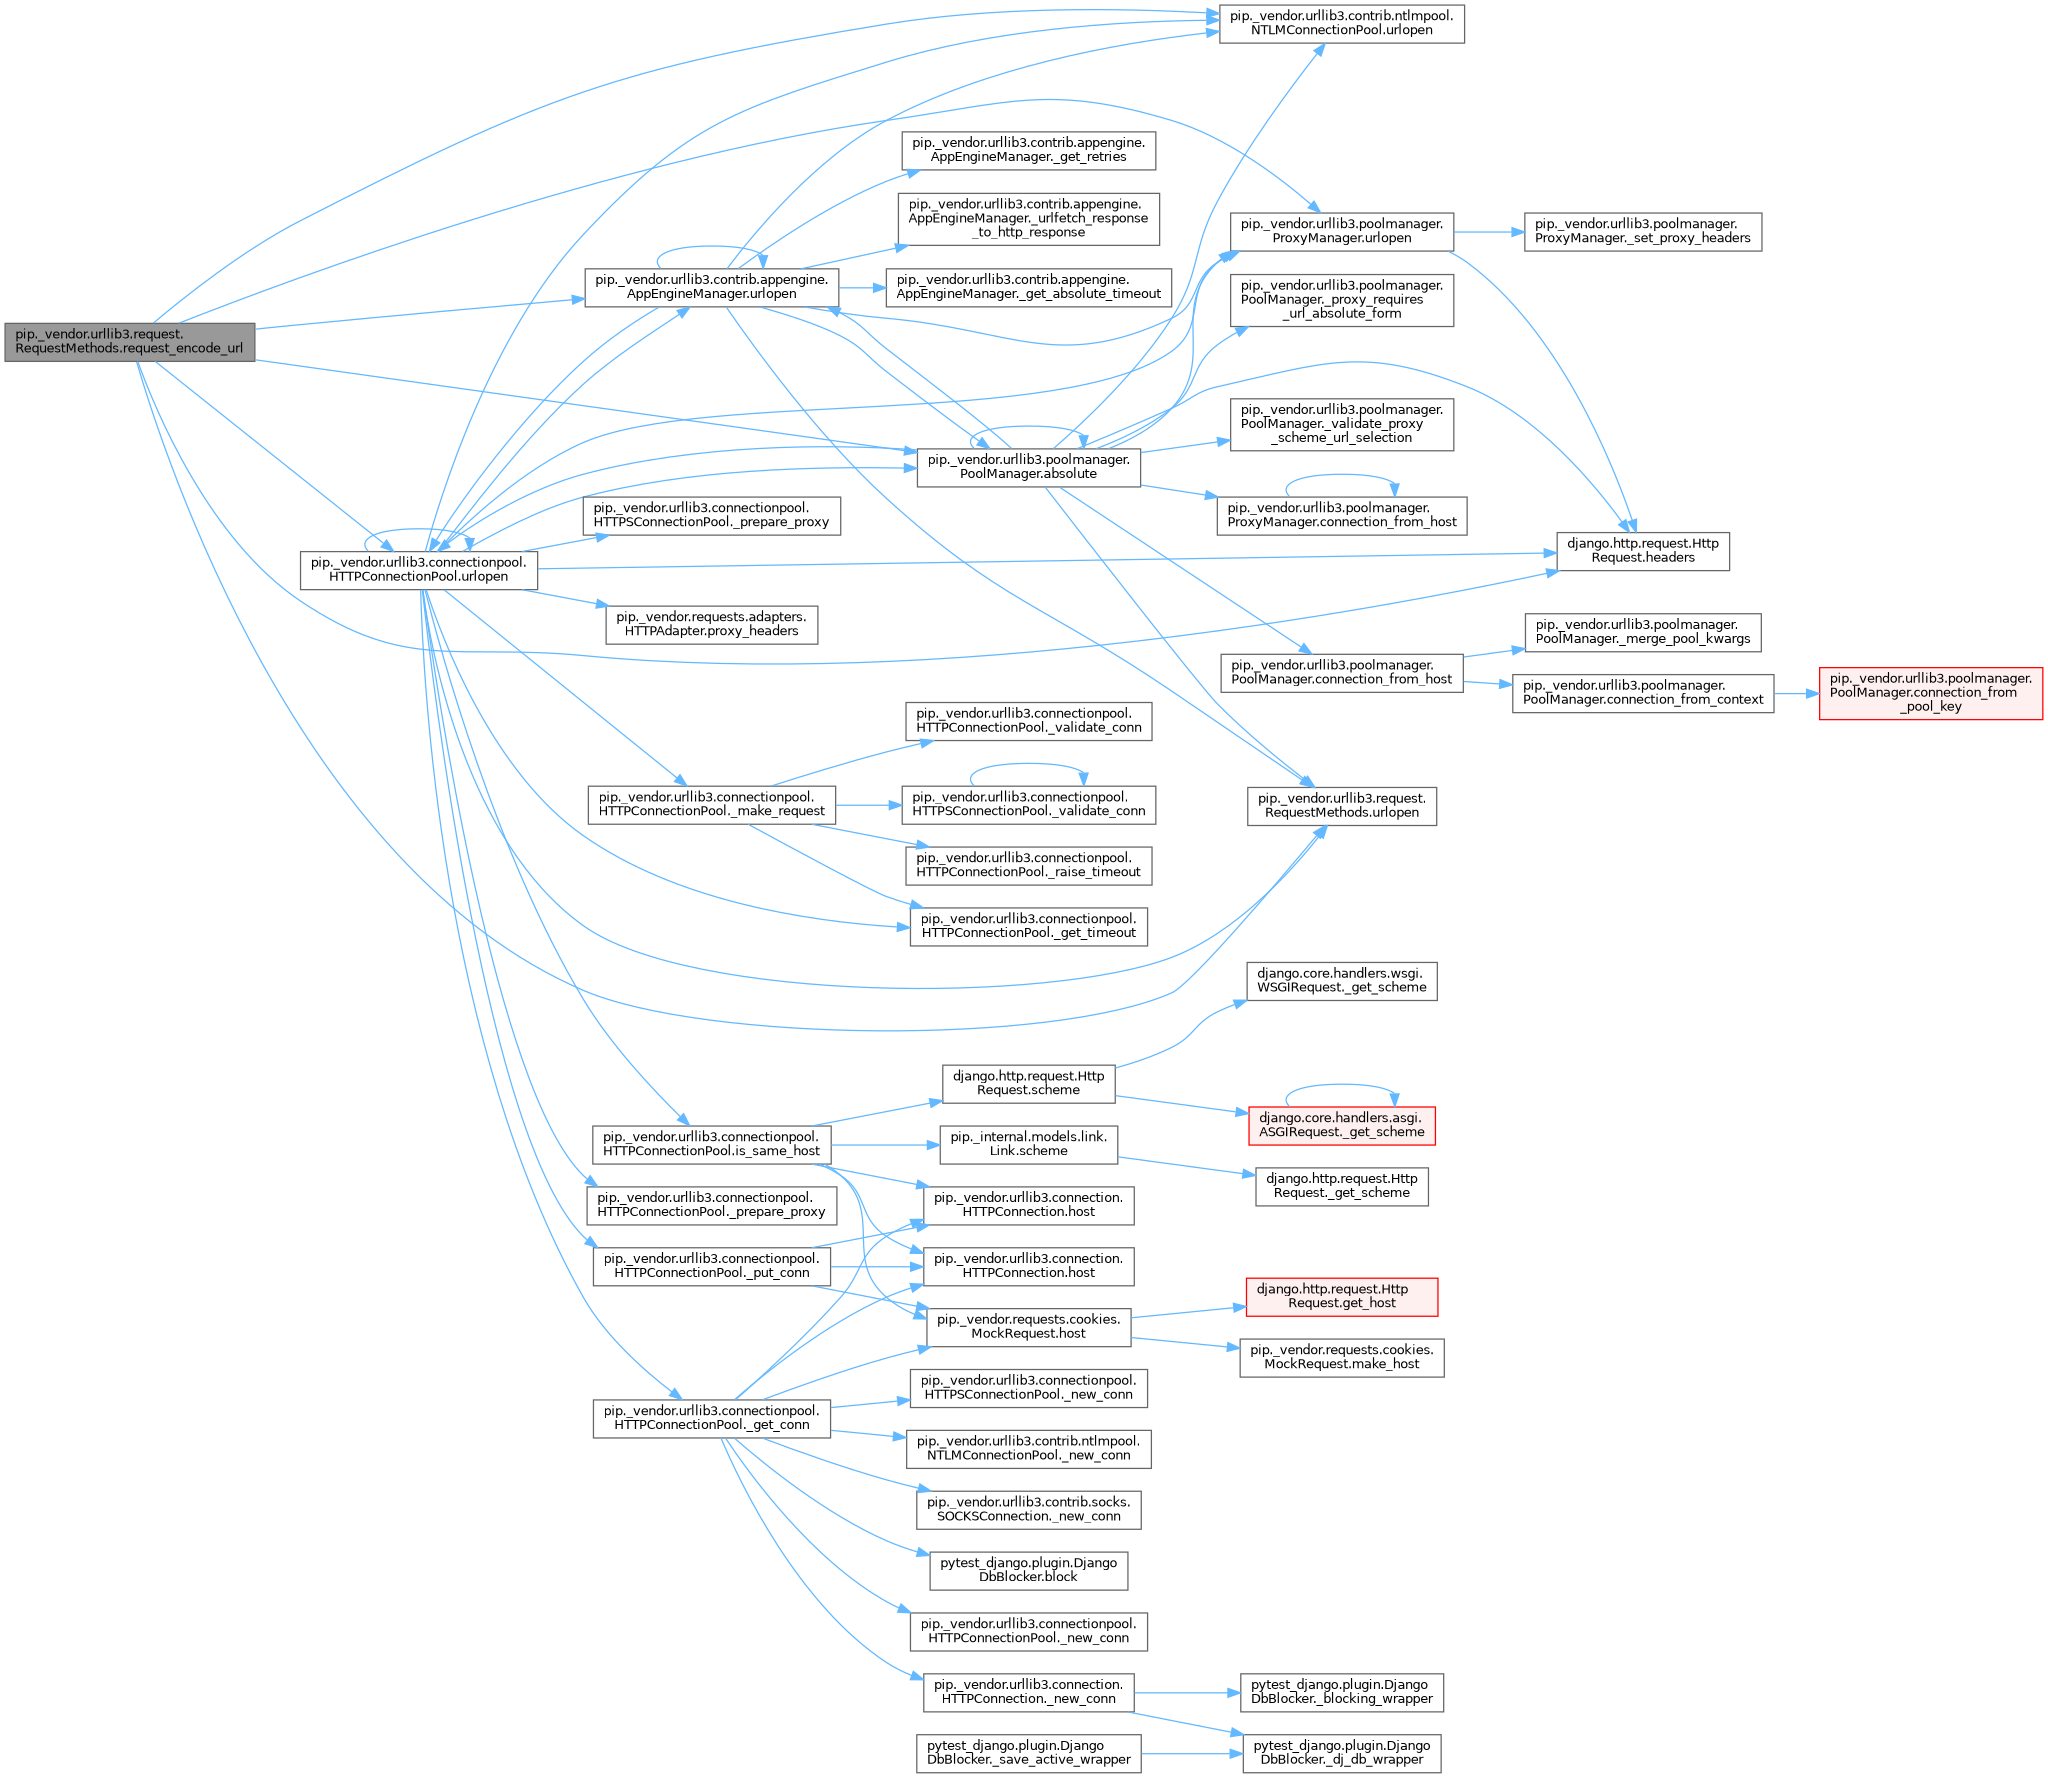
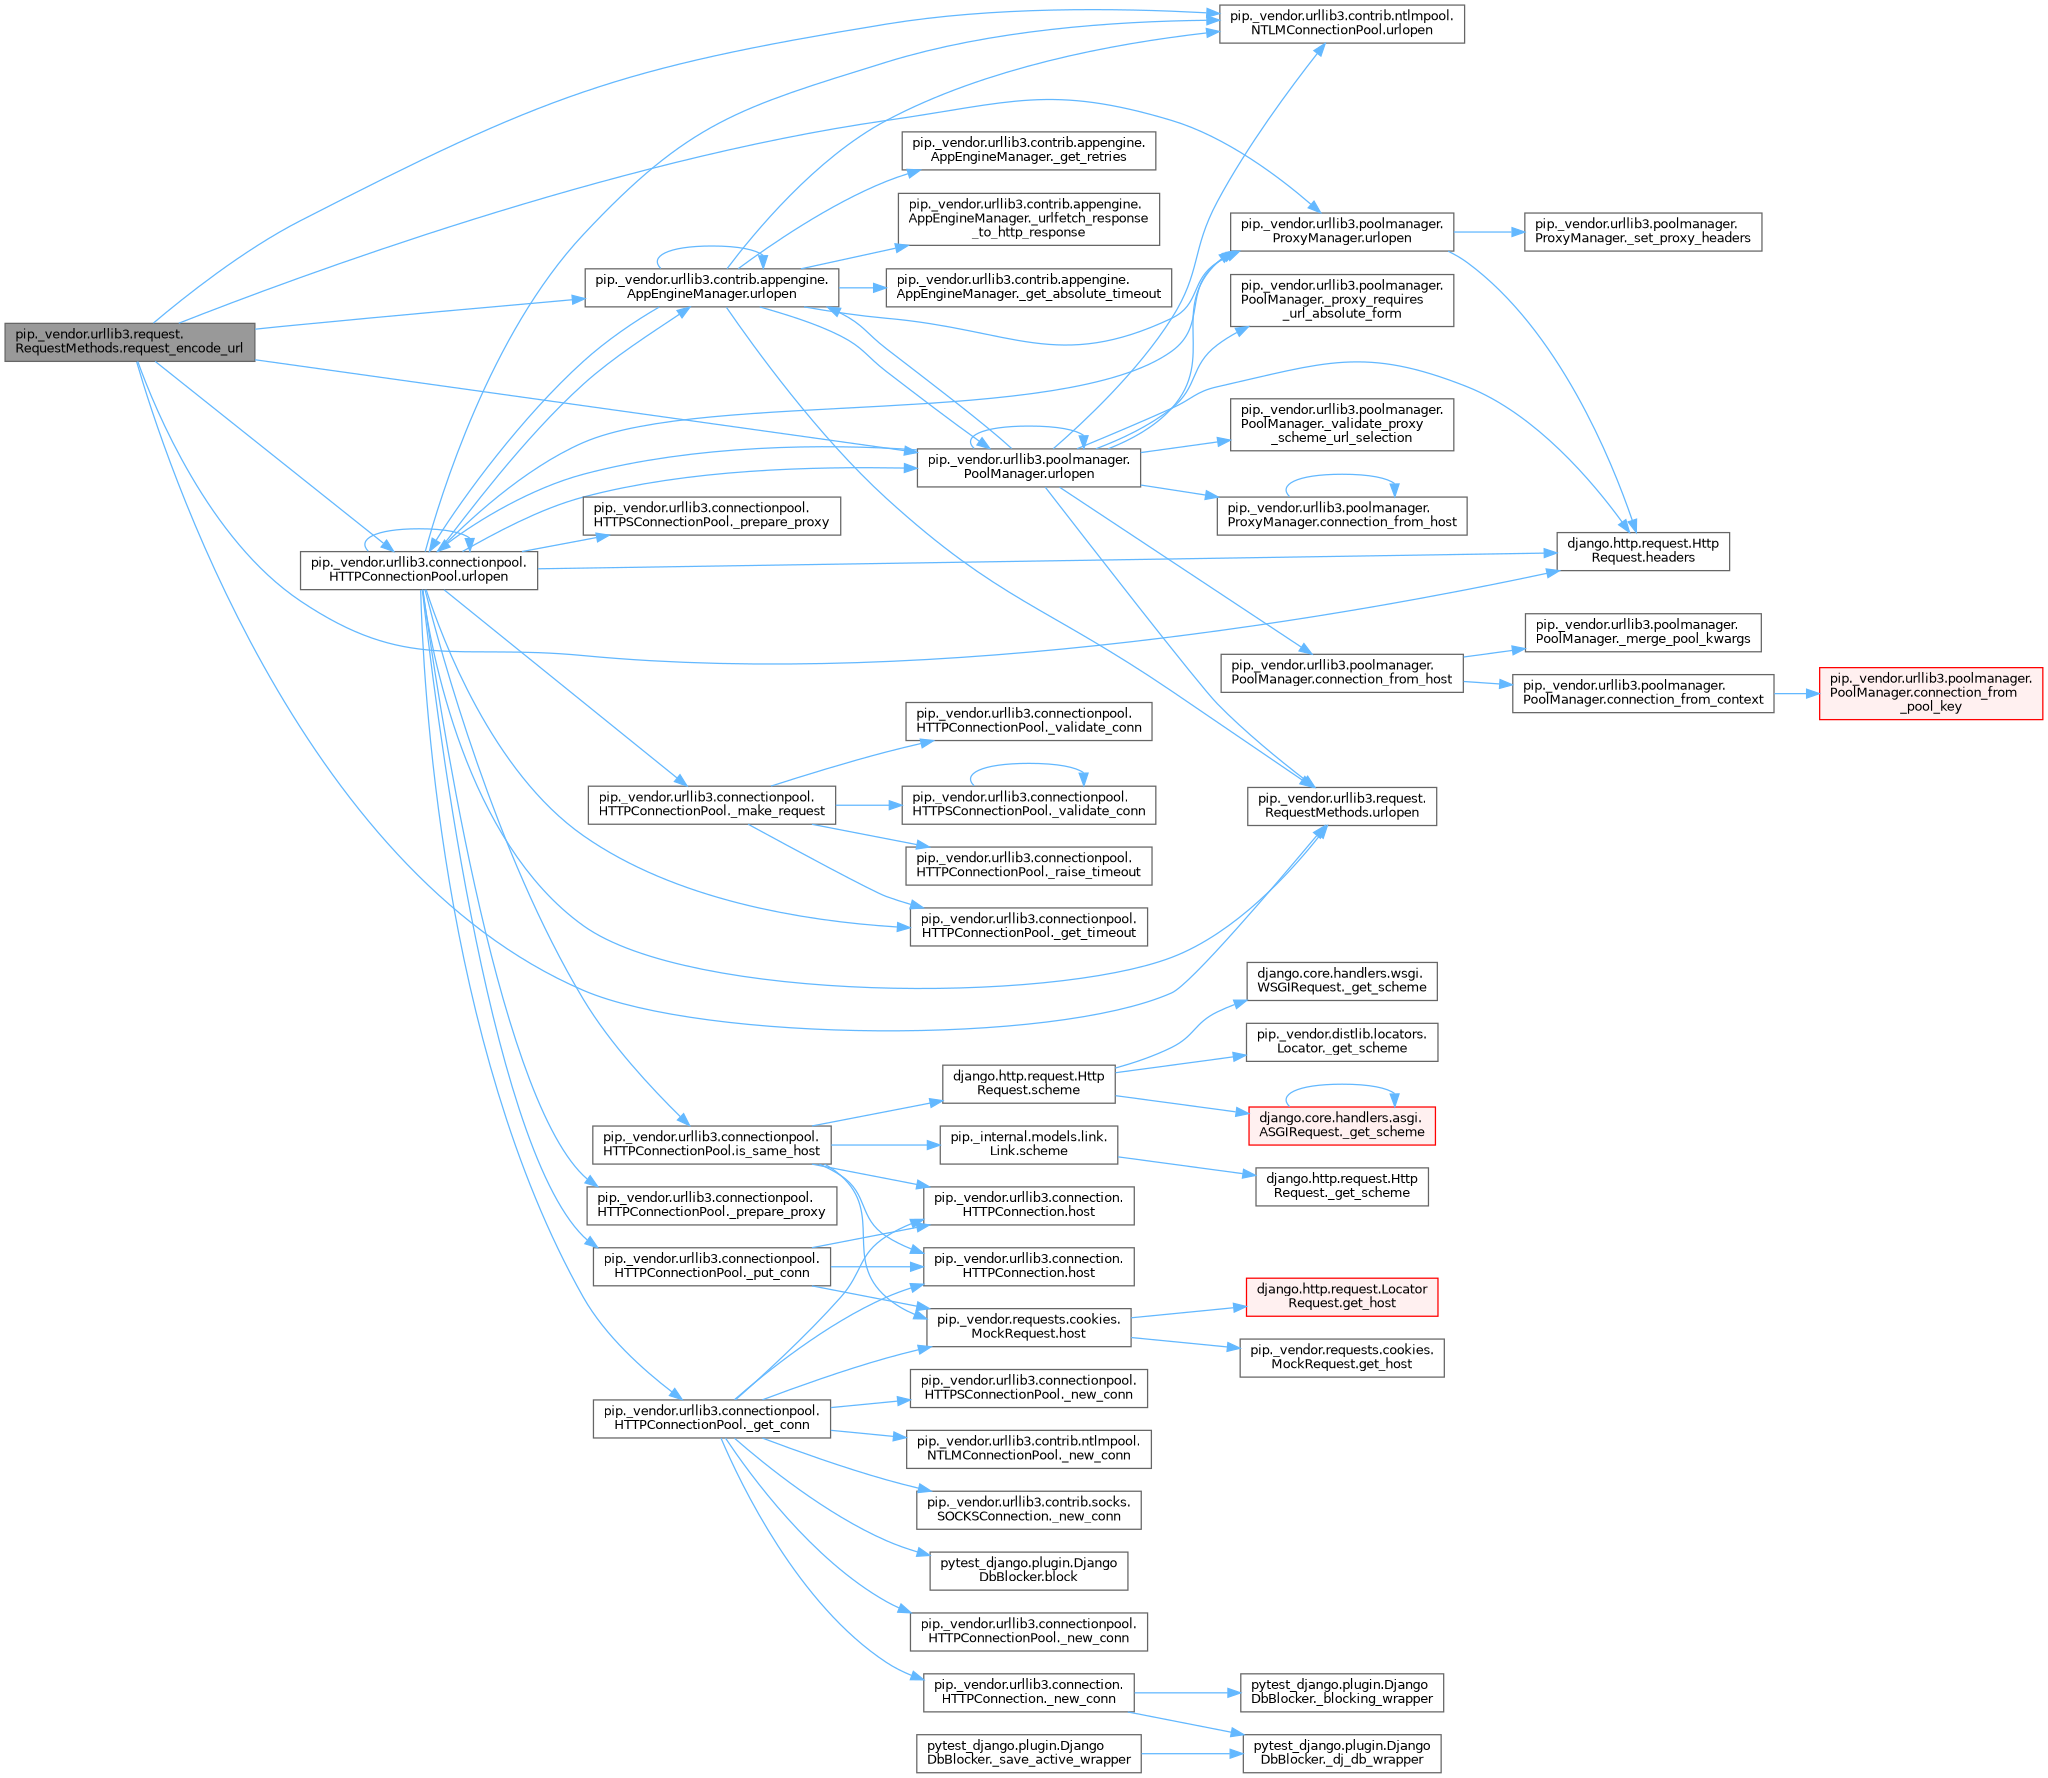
(1029, 468) -> (1029, 468)
(712, 625) -> none
none -> (1342, 1042)
(1342, 1297) -> (1342, 1297)
(1342, 1358) -> (1342, 1358)
